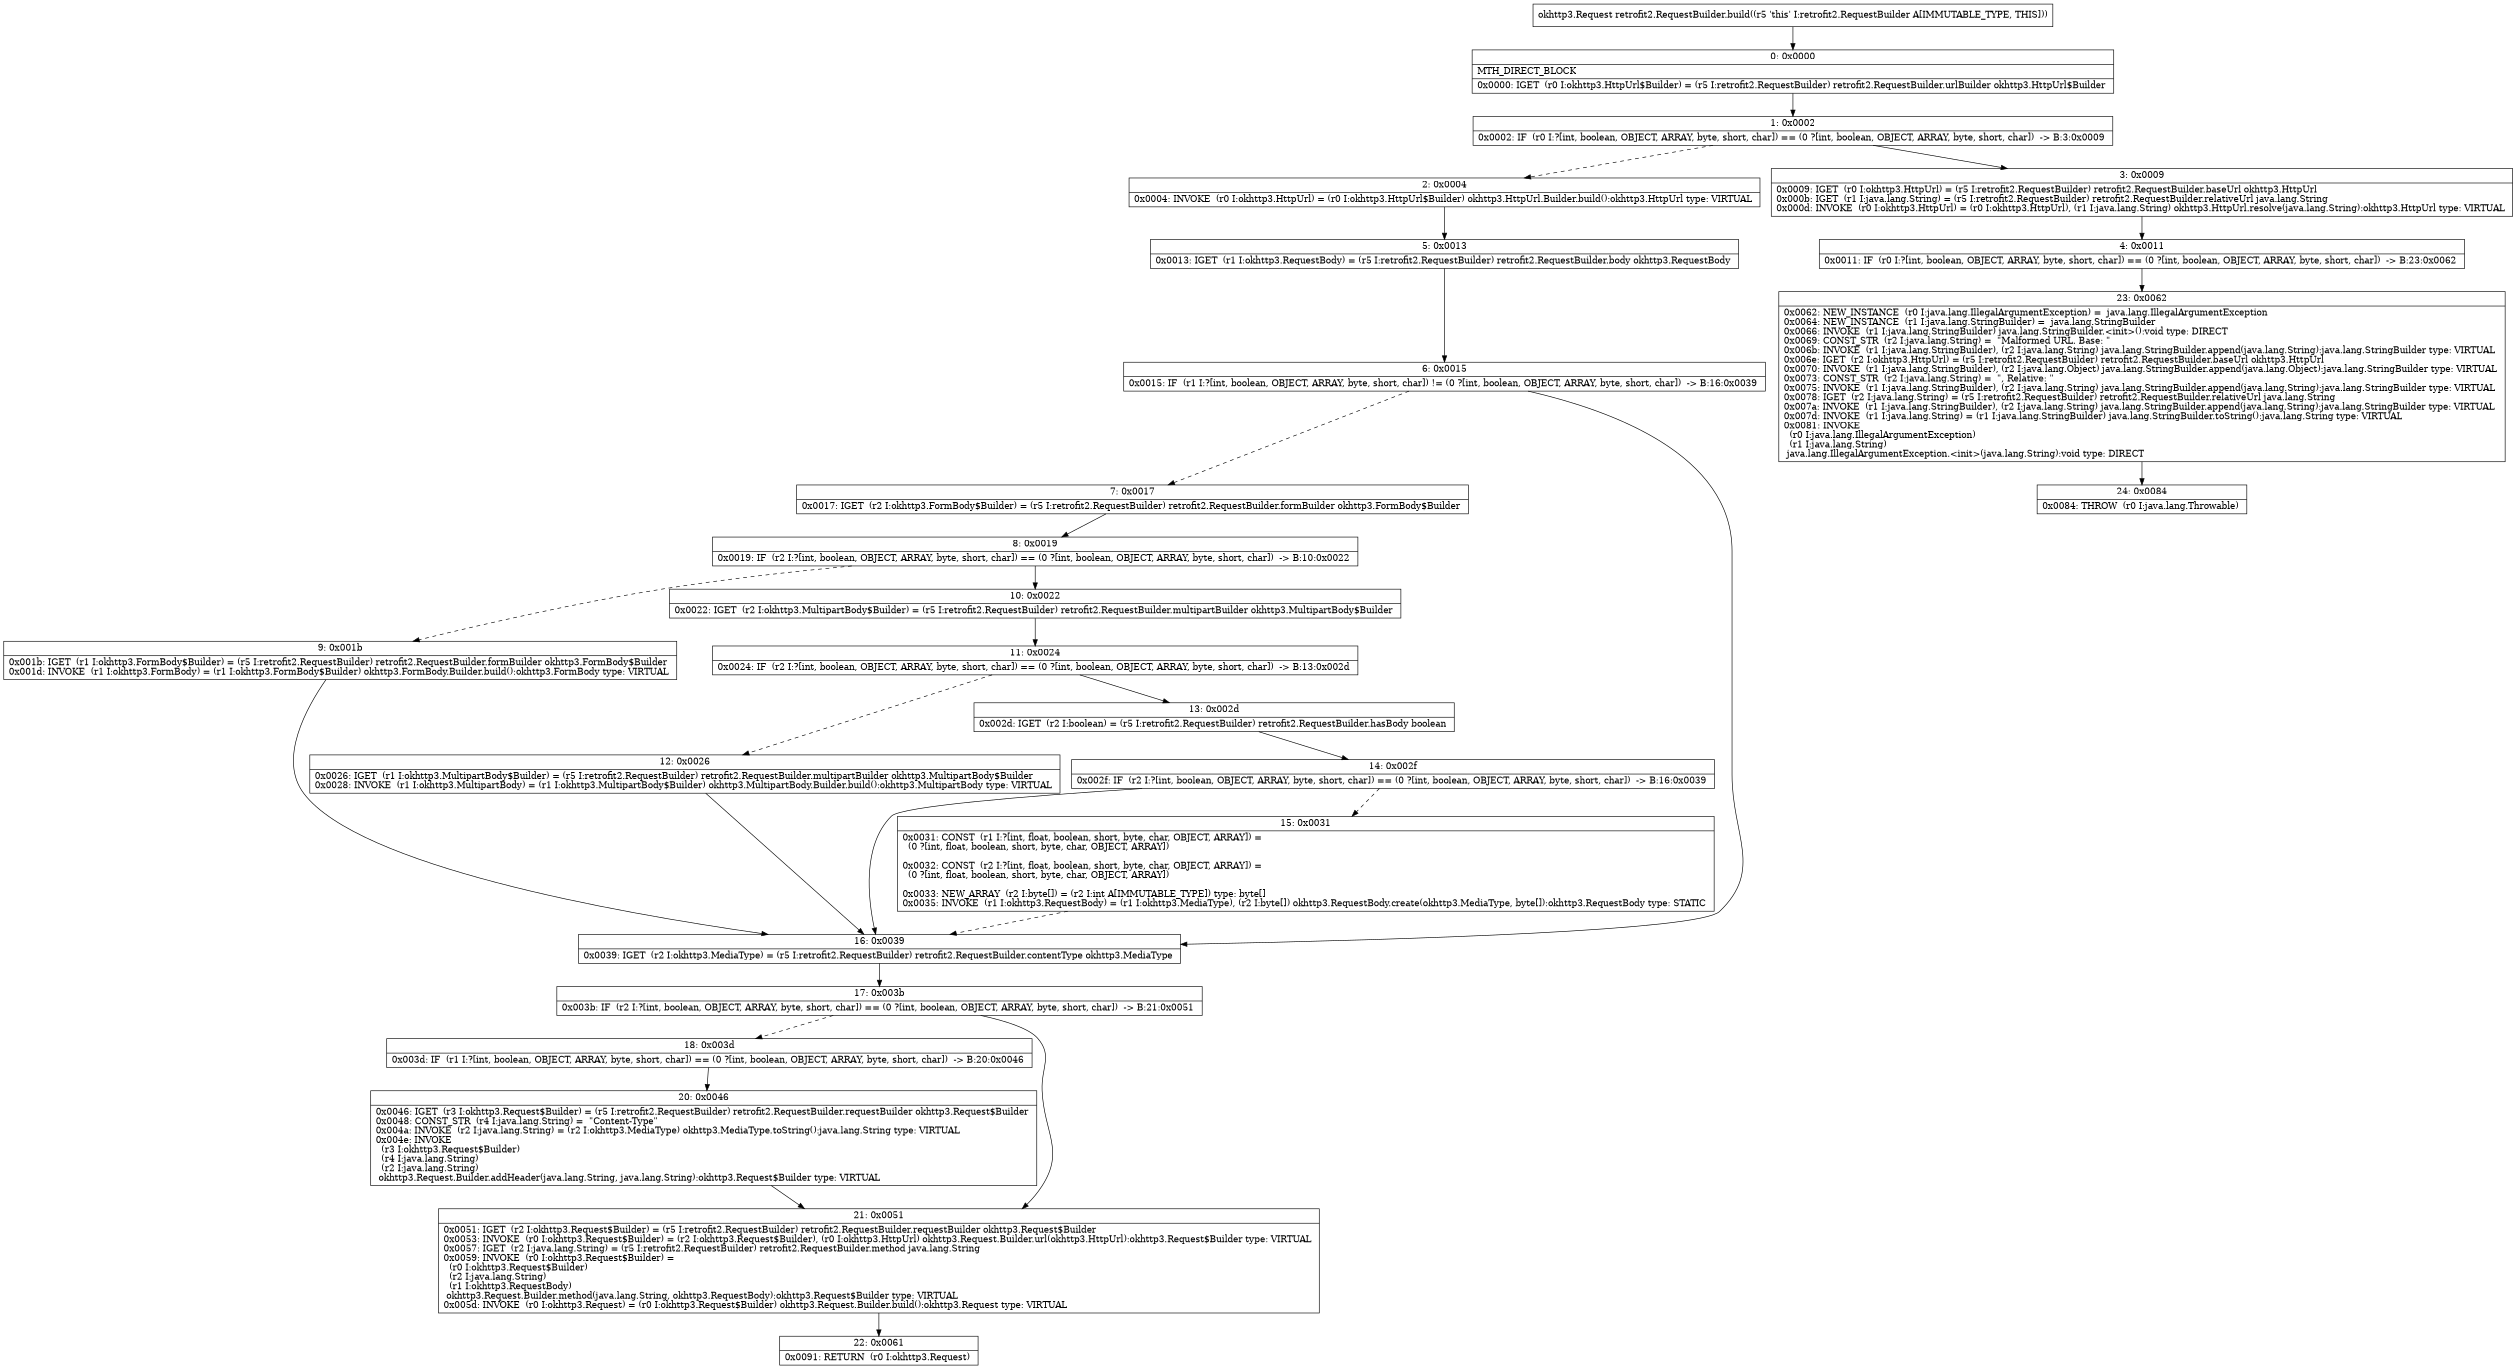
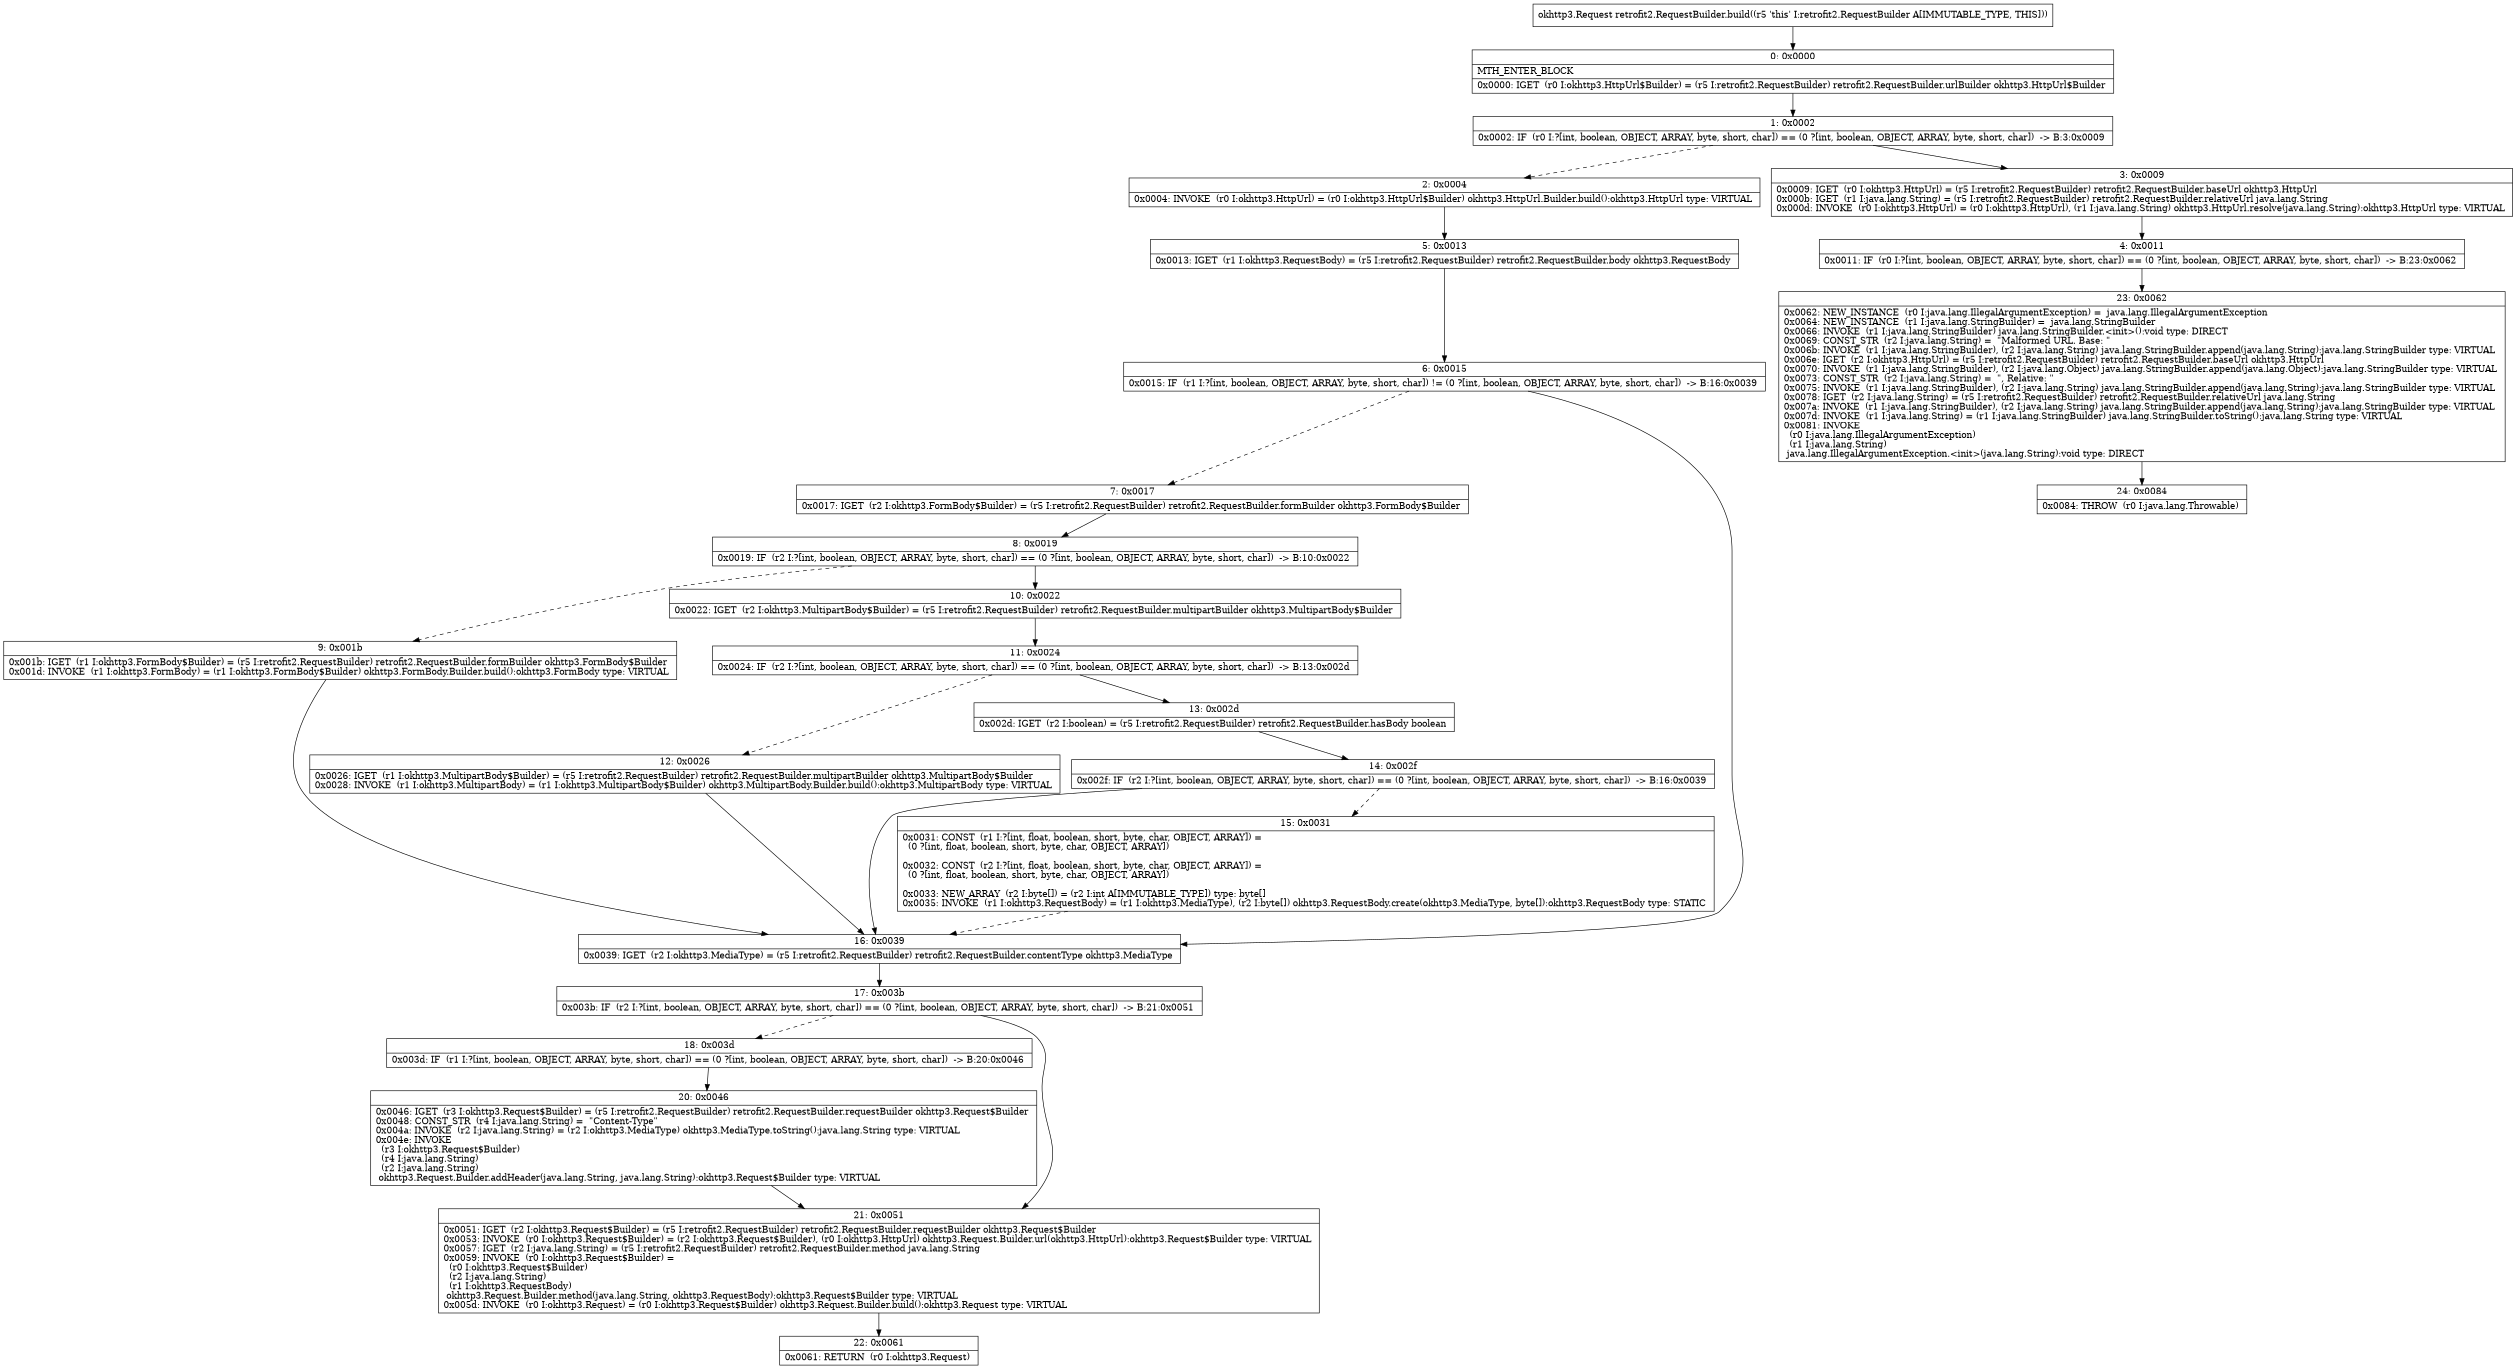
(1527, 71) -> (1526, 71)
(879, 1358) -> (879, 1358)
